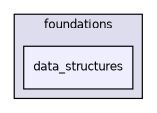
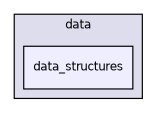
(78, 26) -> (78, 26)
